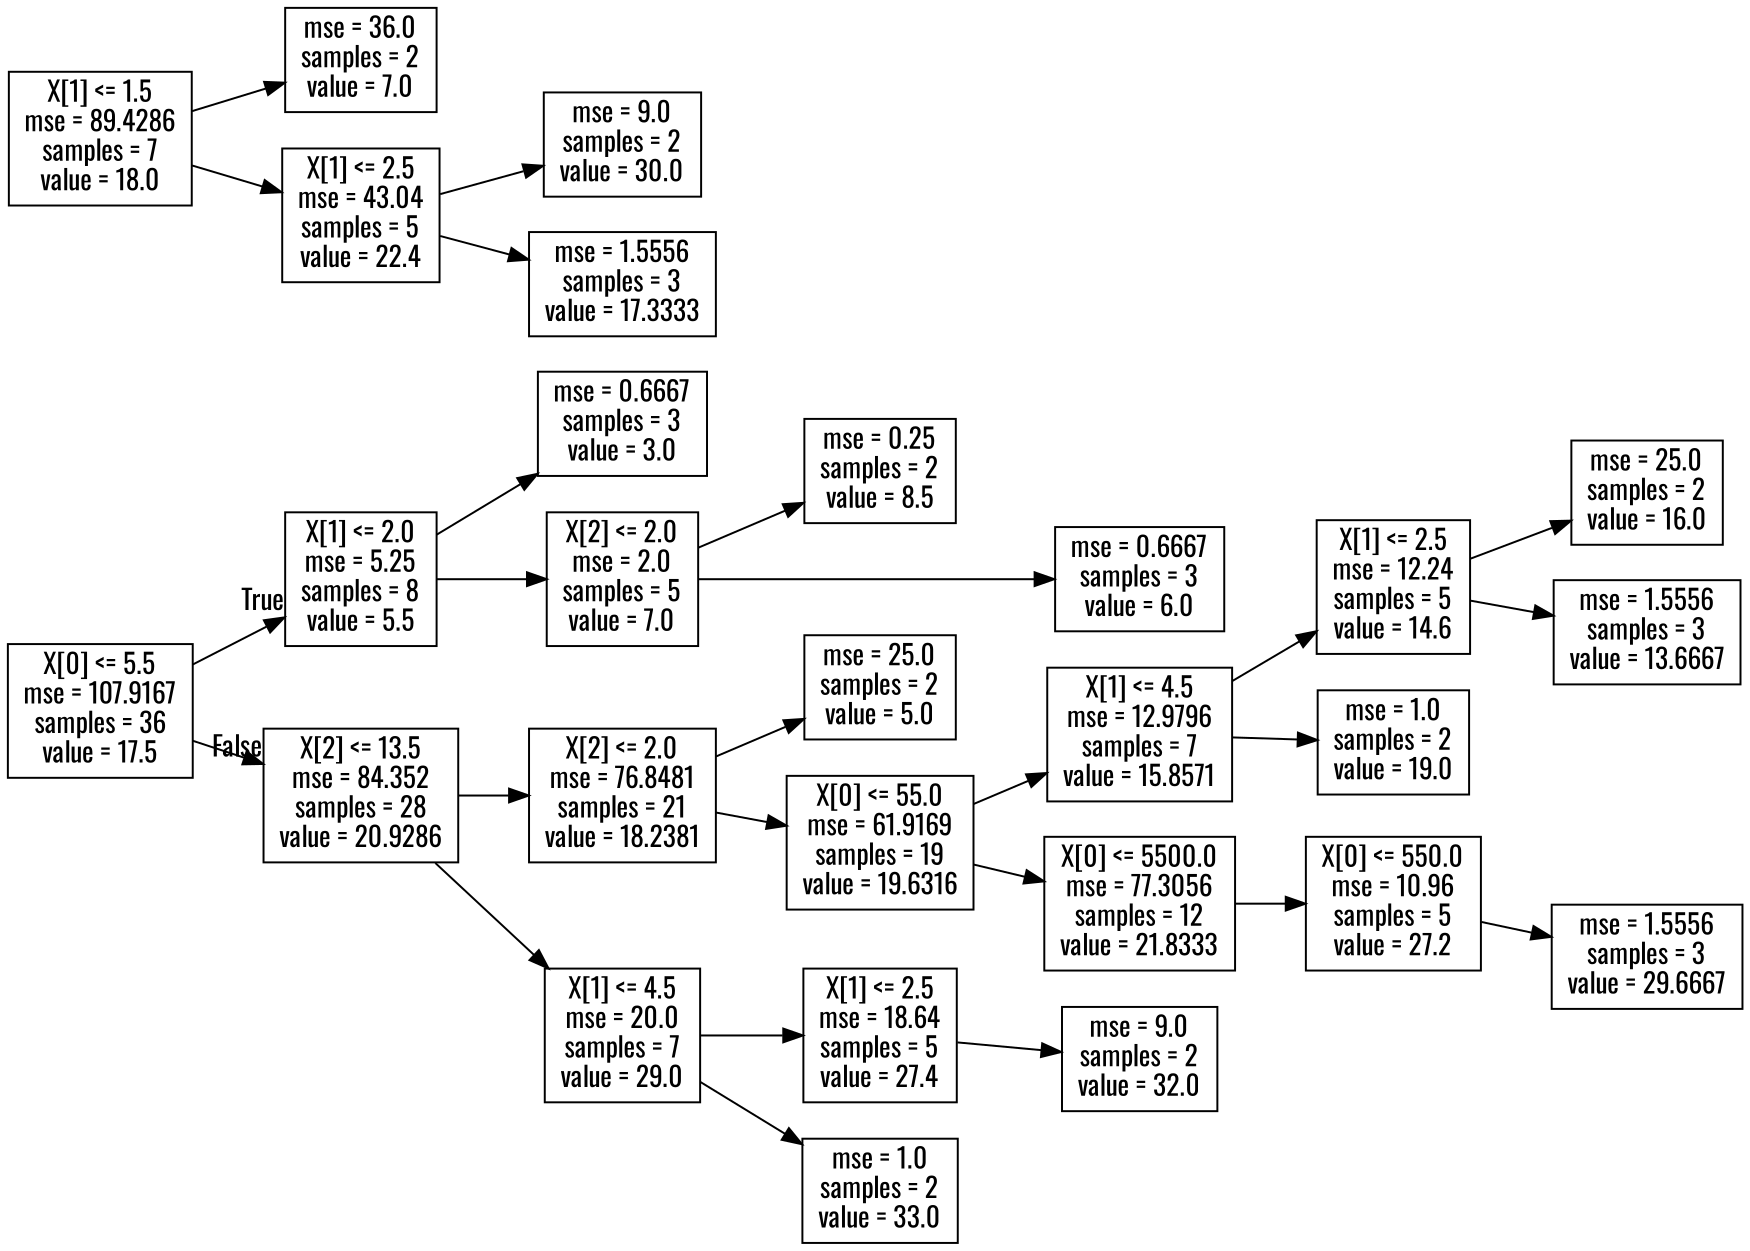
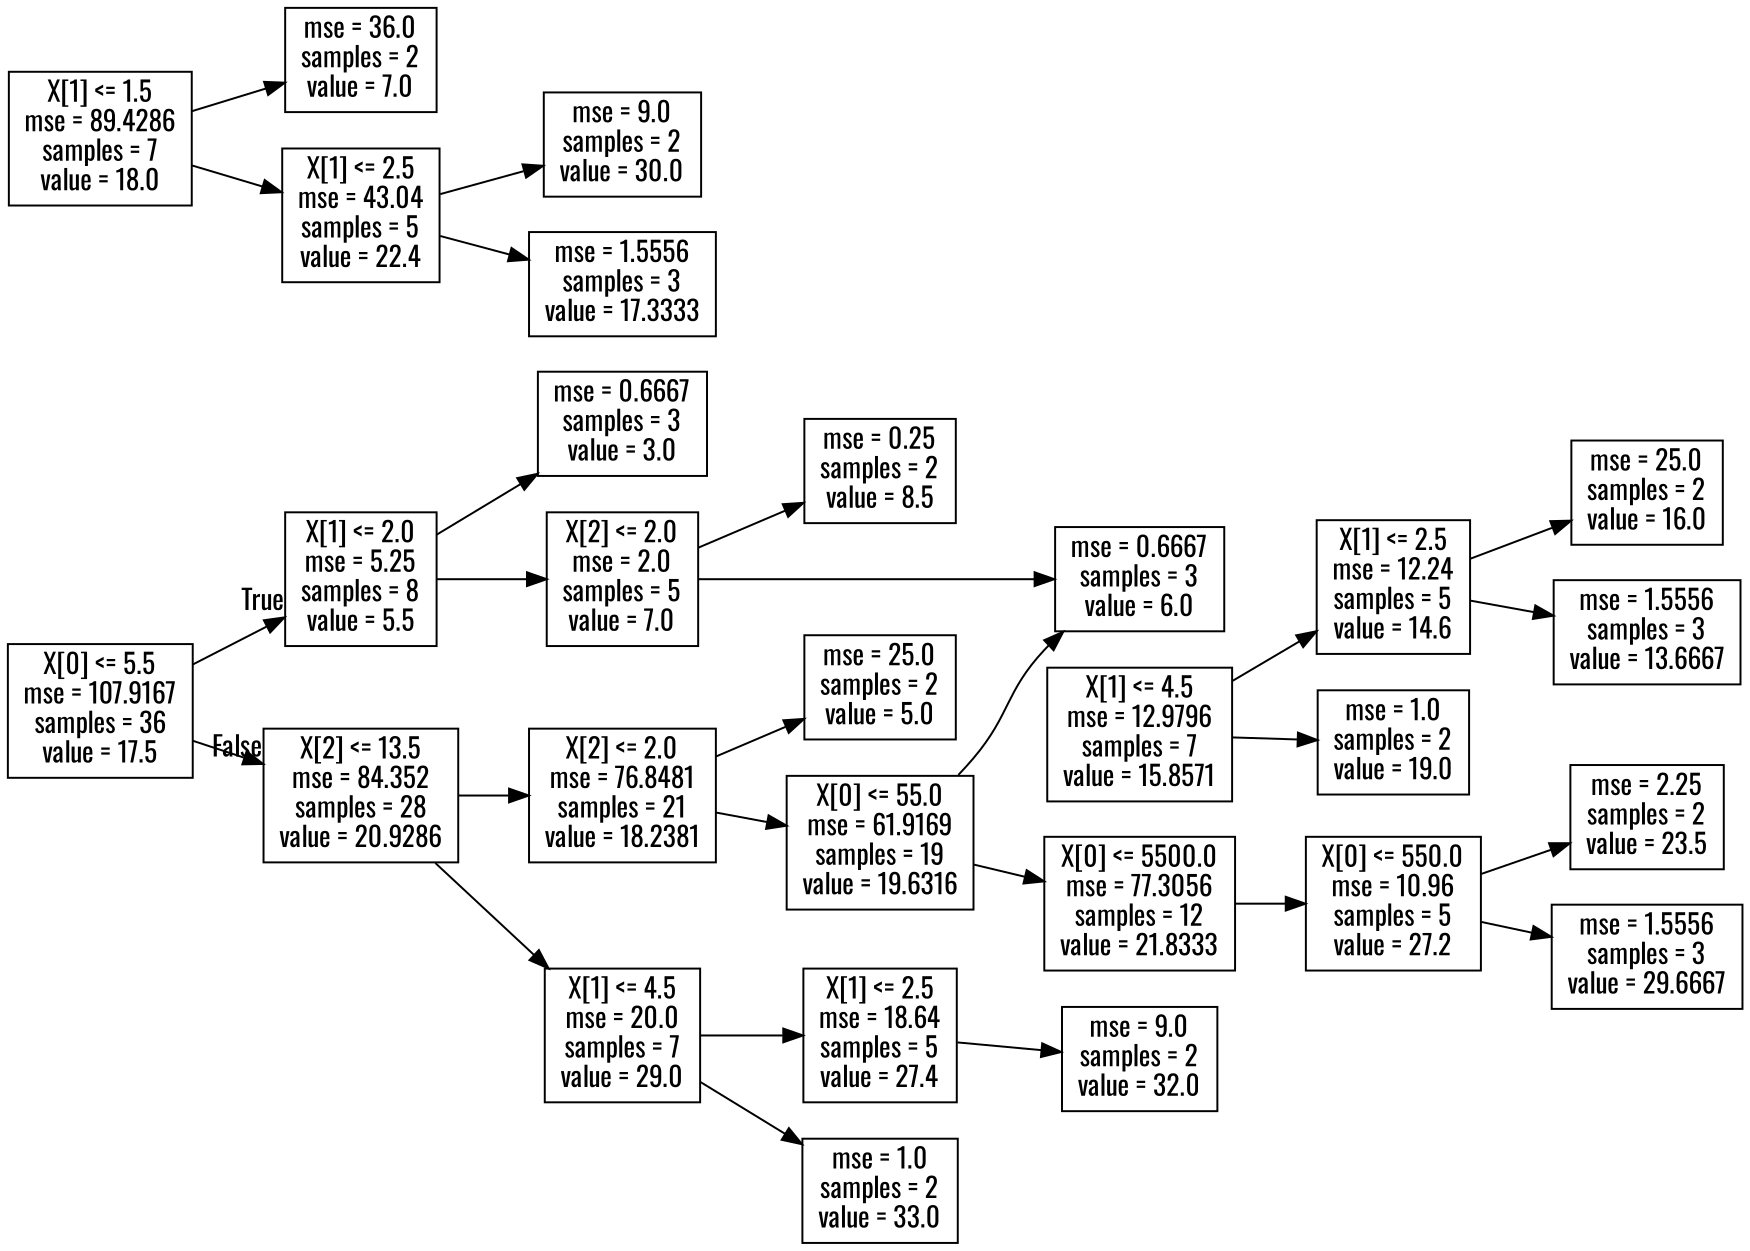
(1001, 792) -> (1004, 711)
none -> (1647, 817)
